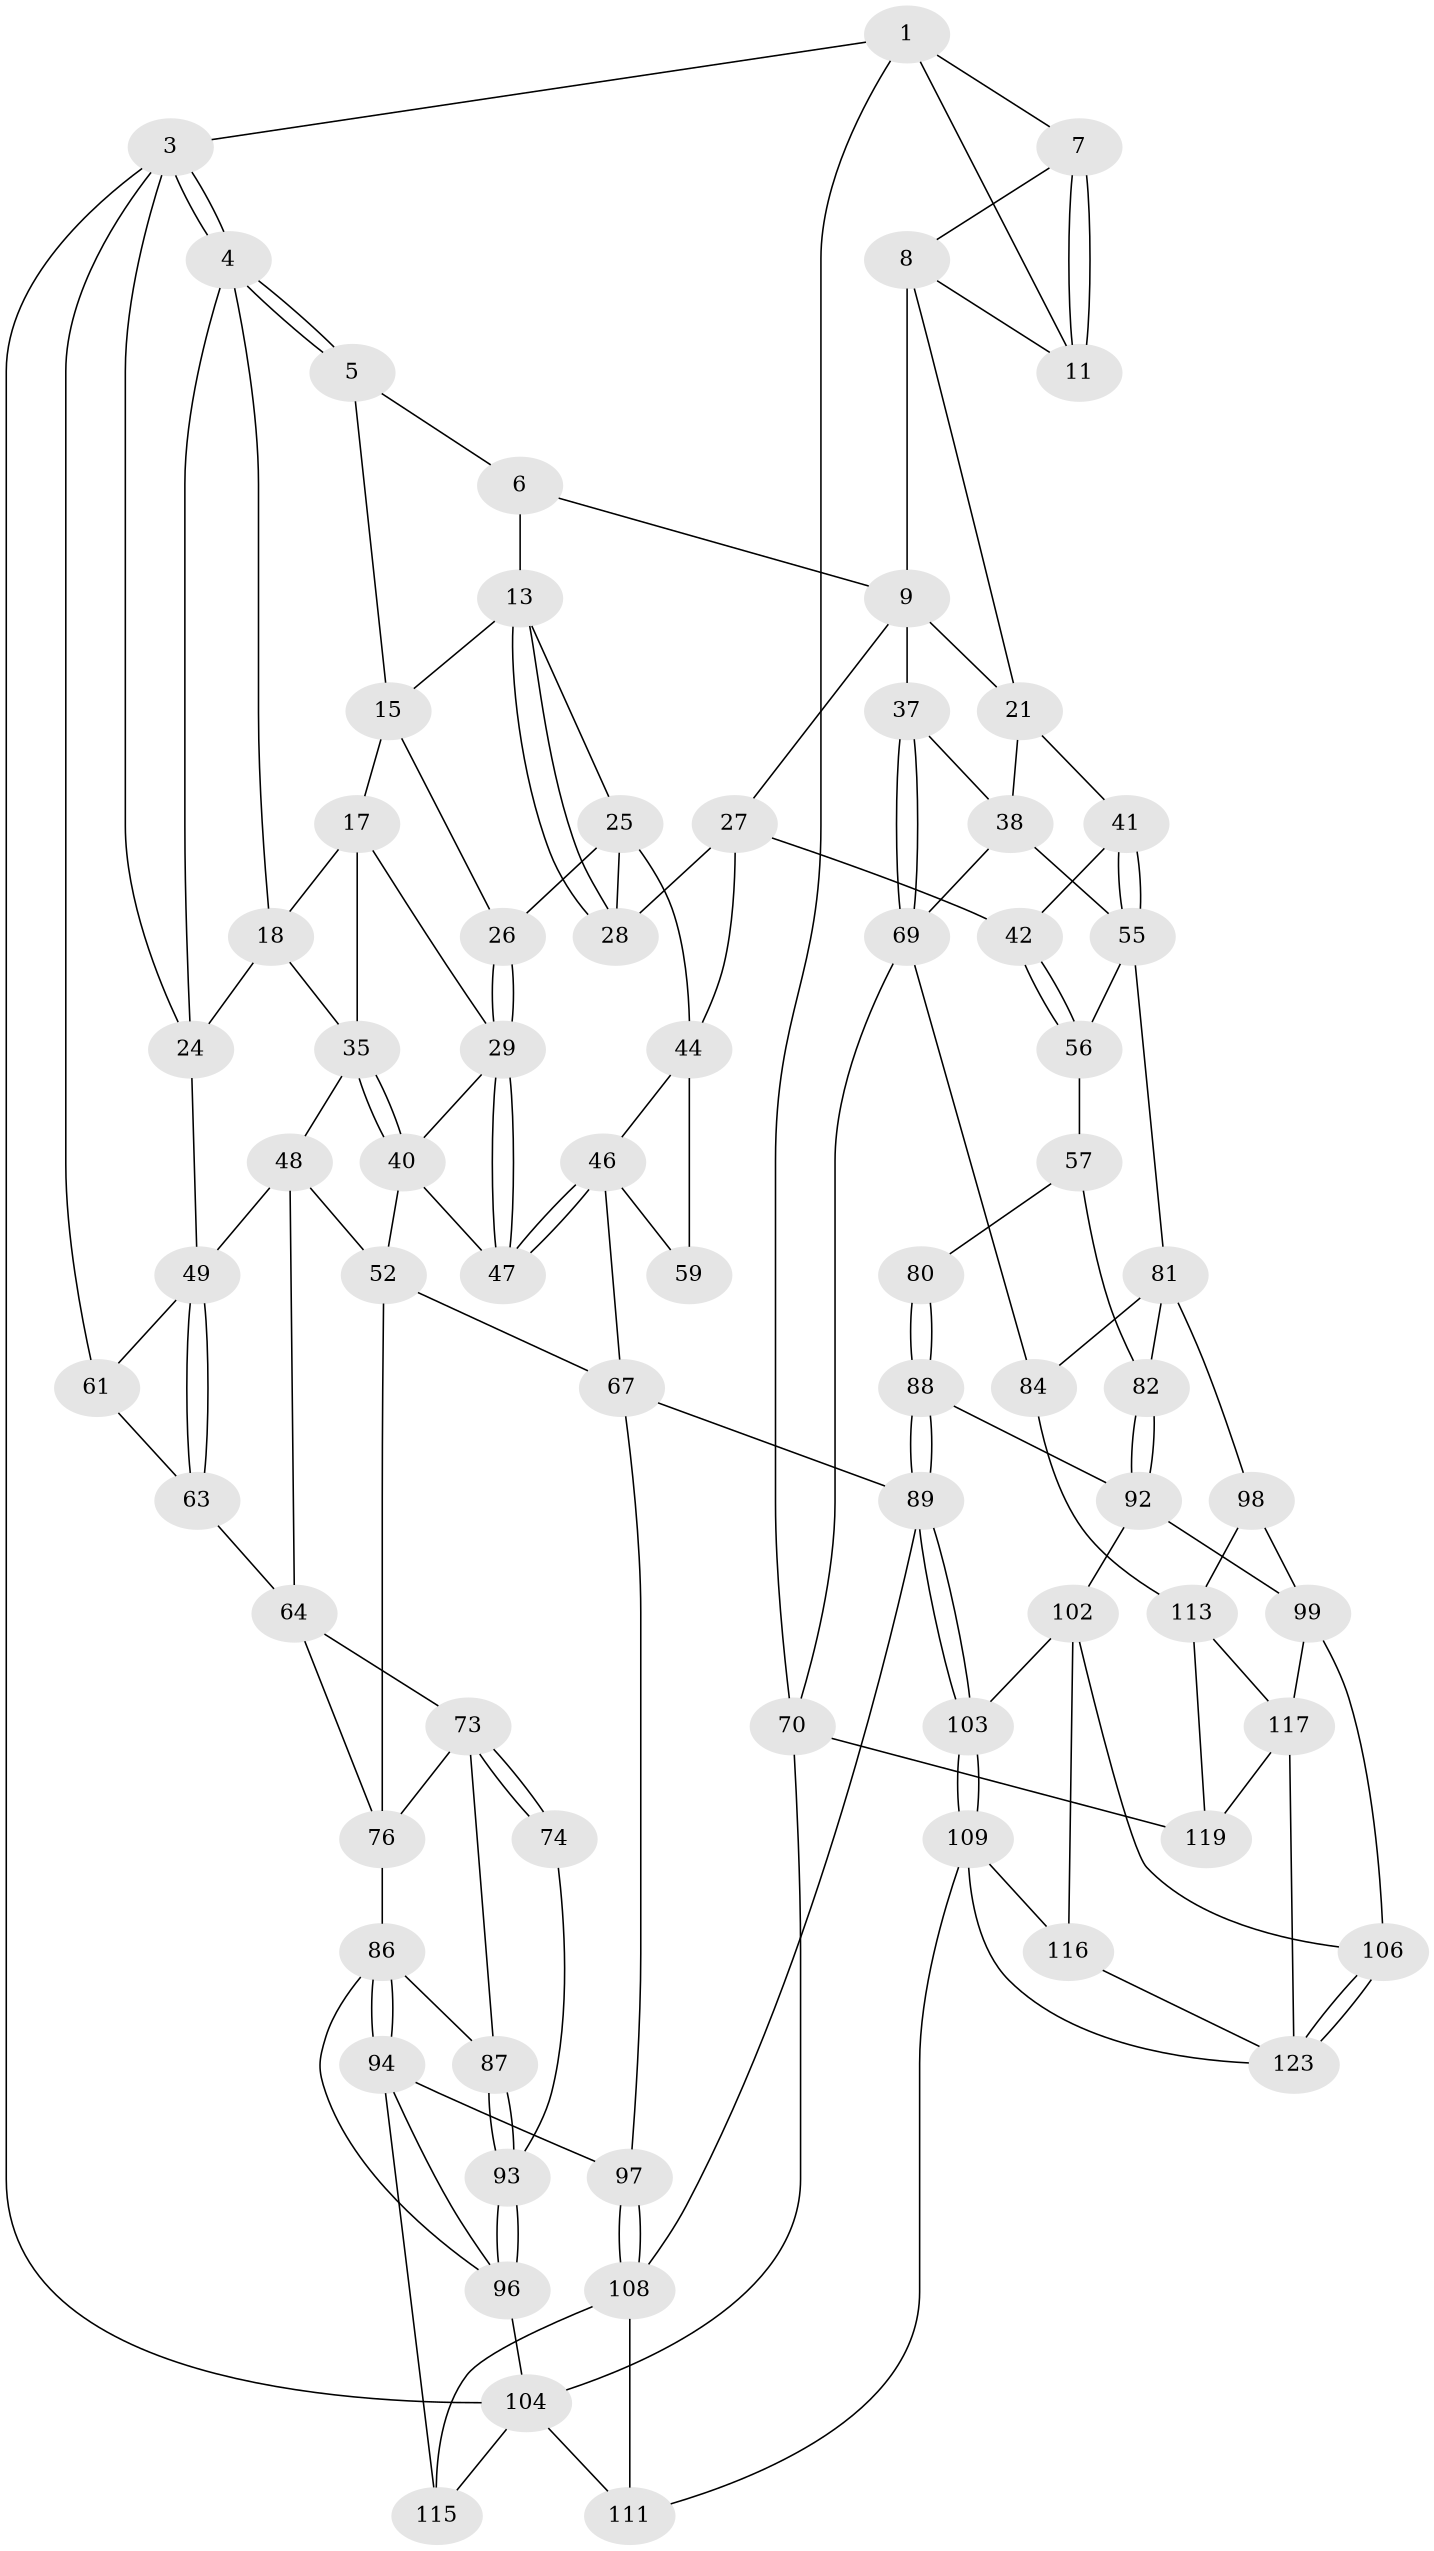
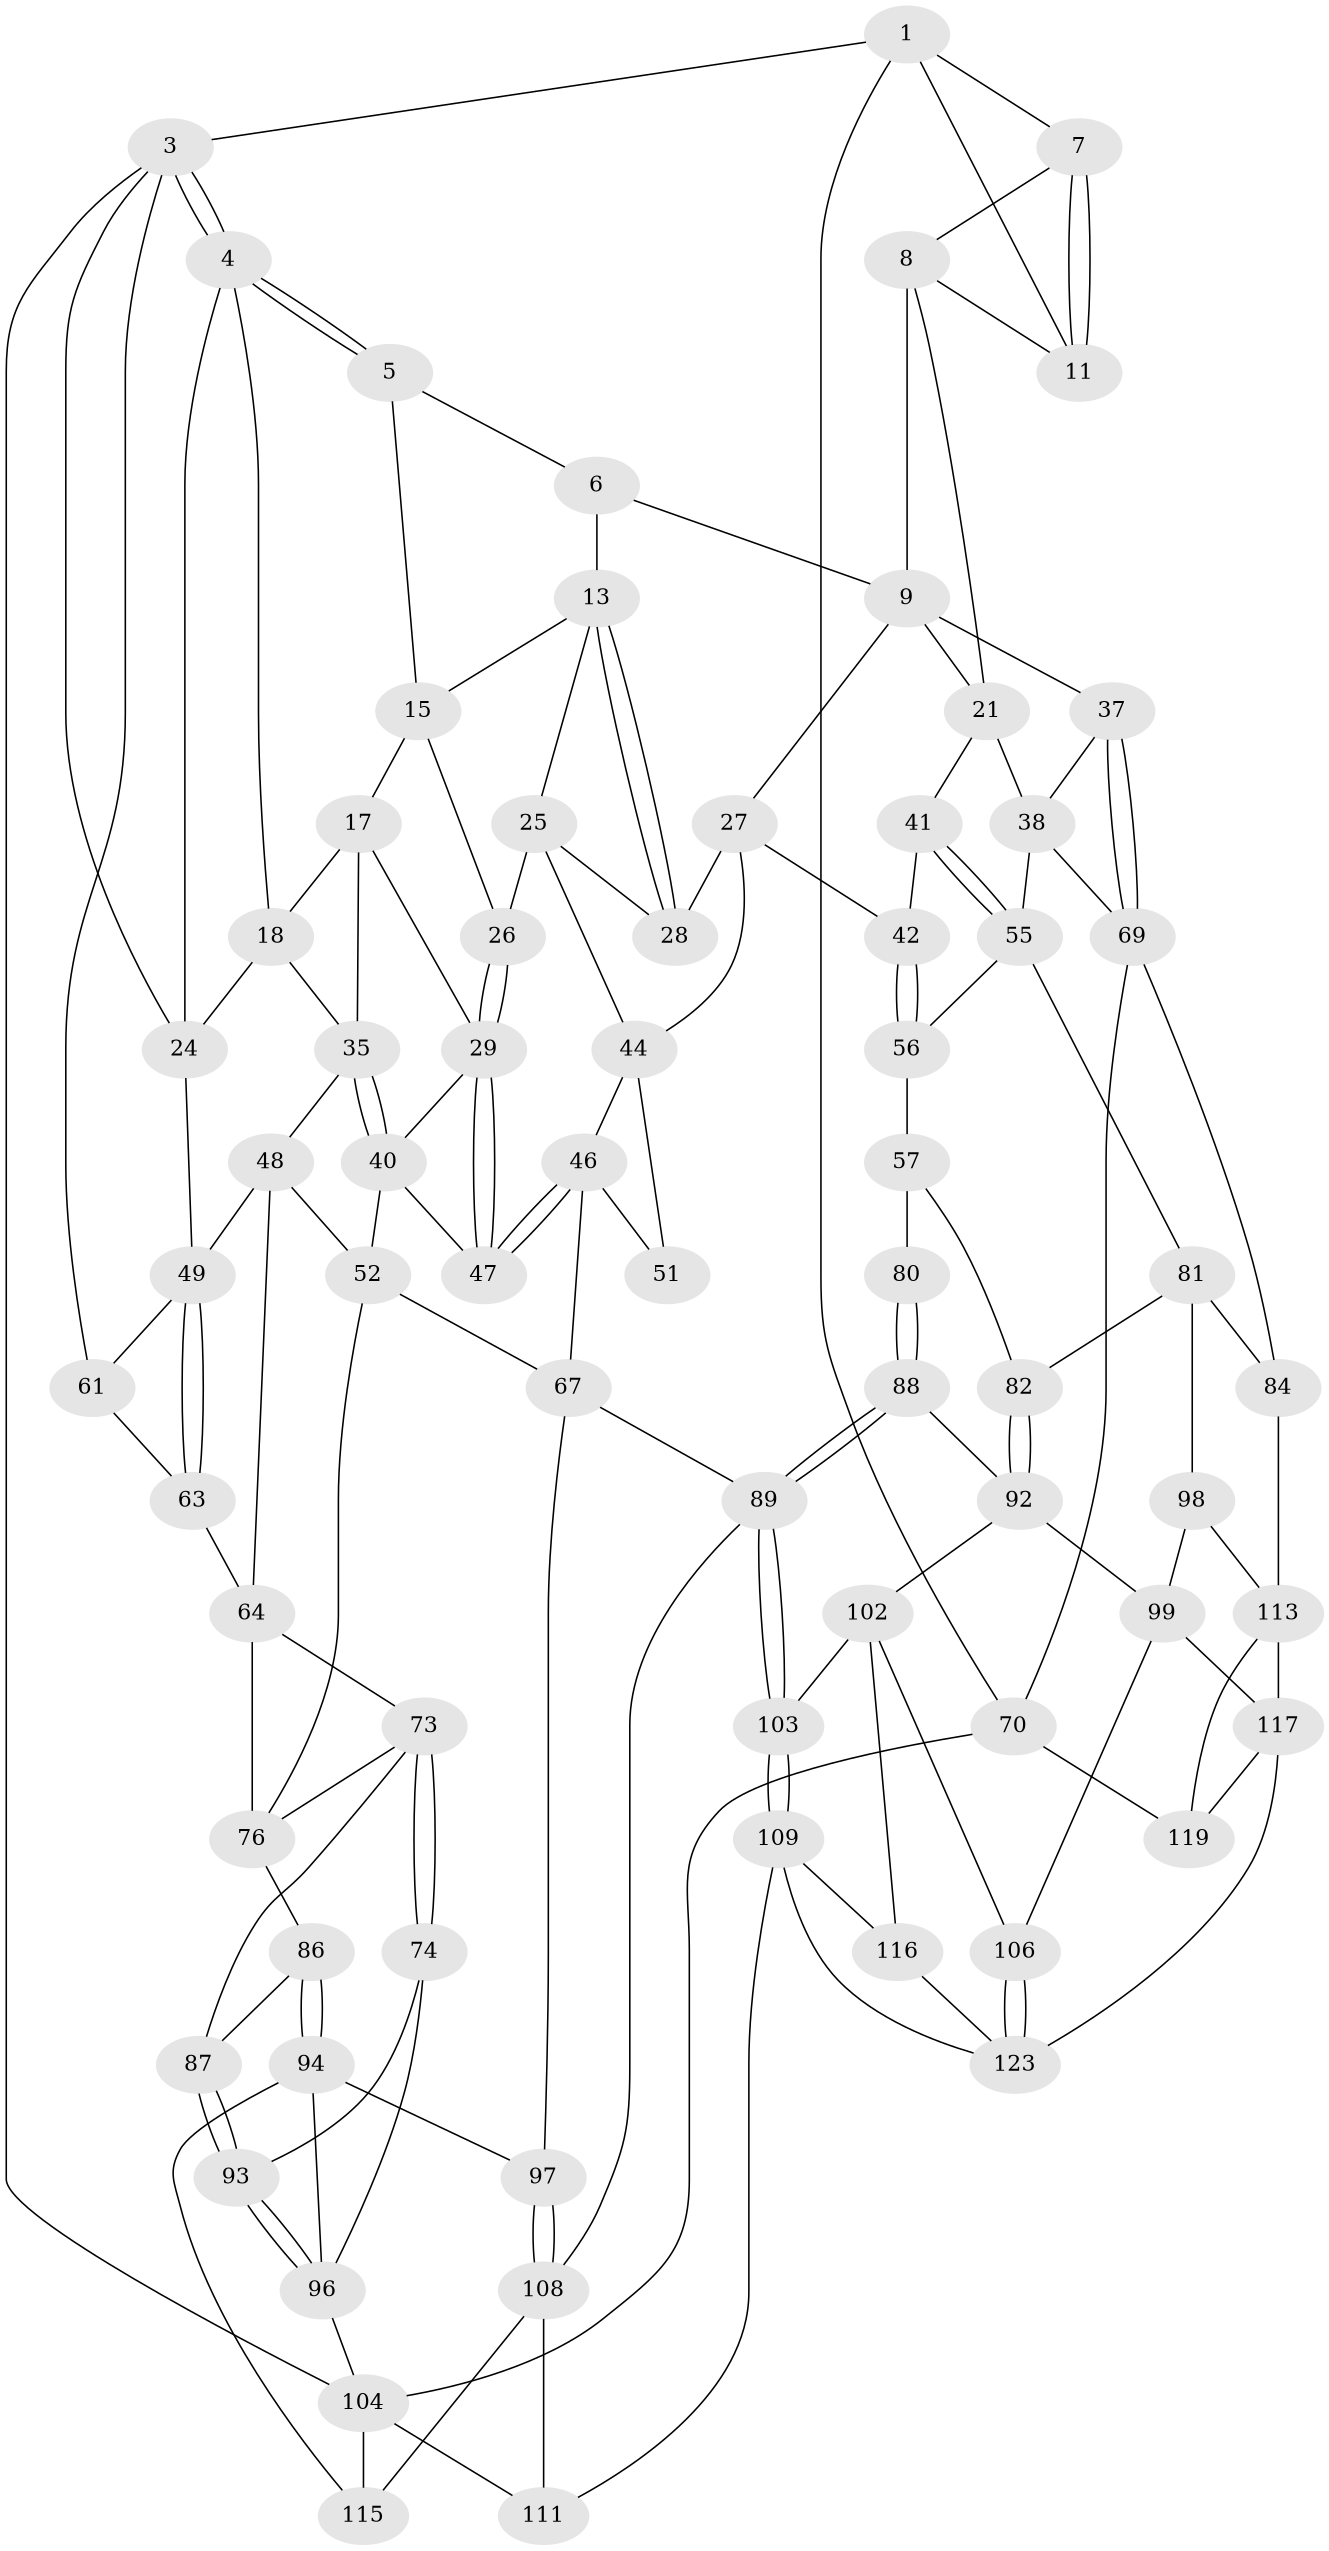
(689, 1275) -> (667, 1275)
(350, 2142) -> (394, 2126)
